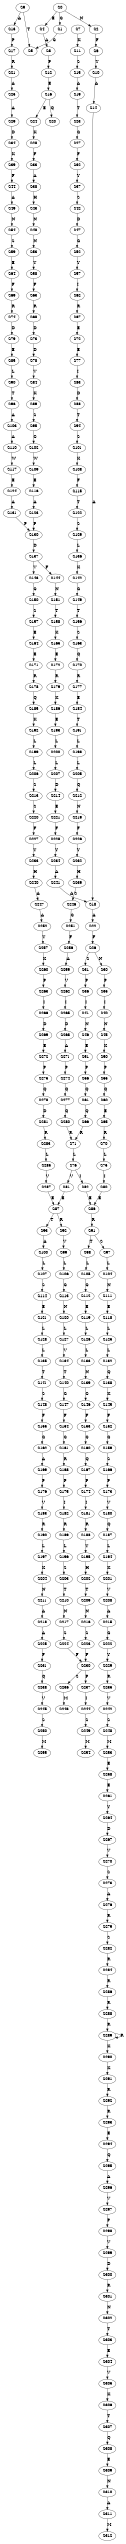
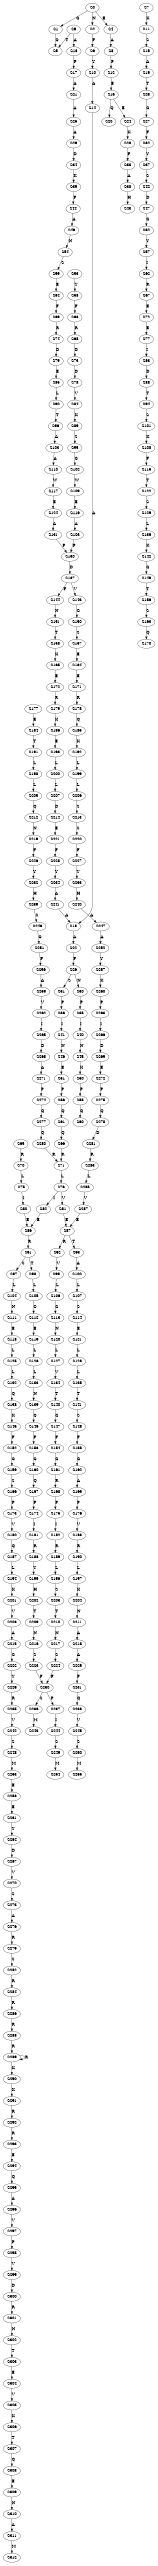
(13, 62) -> (75, 84)
(34, 230) -> none
(77, 675) -> none
(104, 1110) -> none
